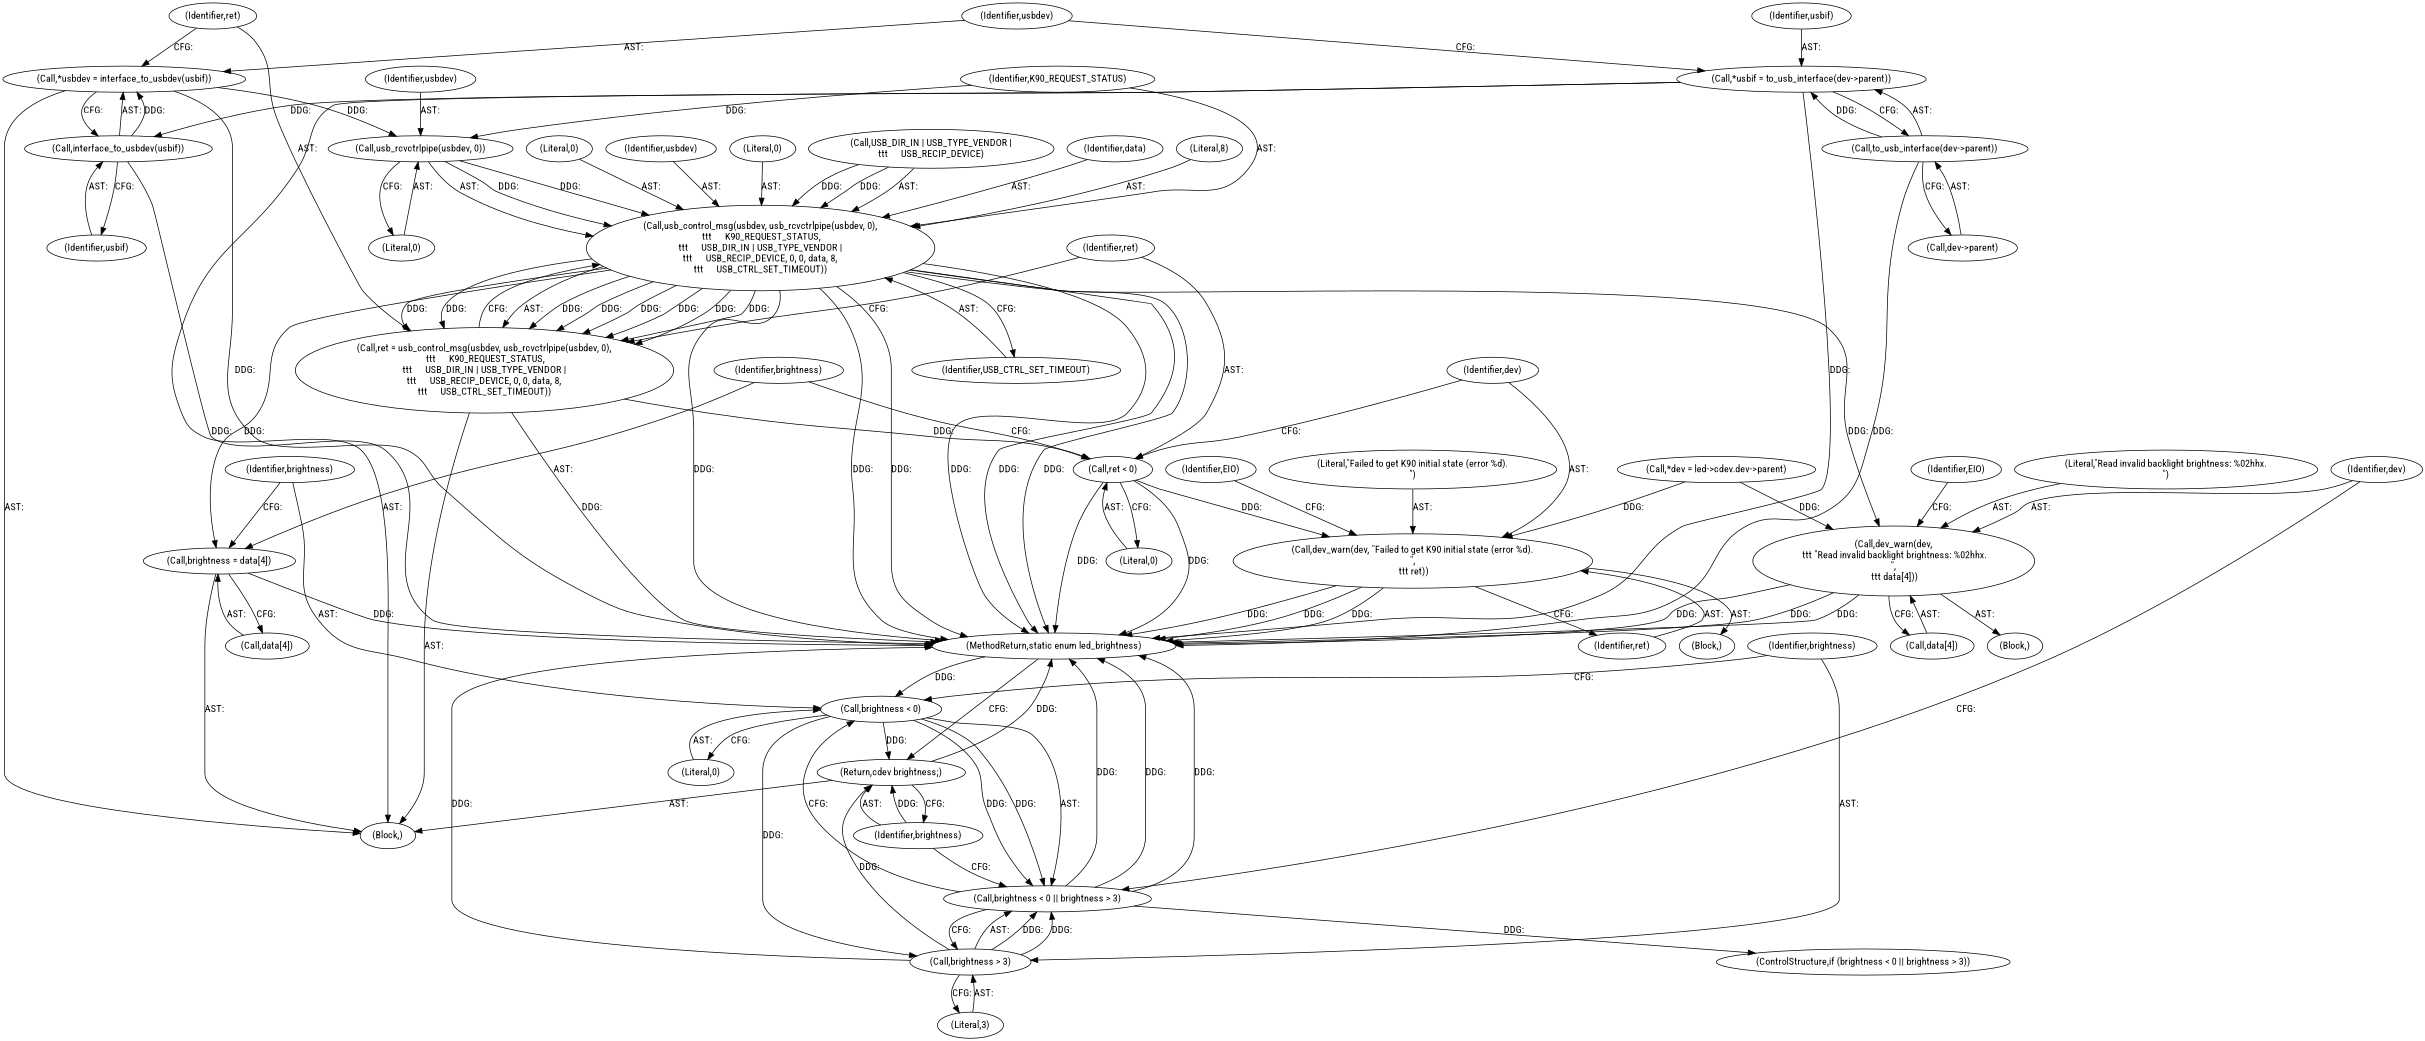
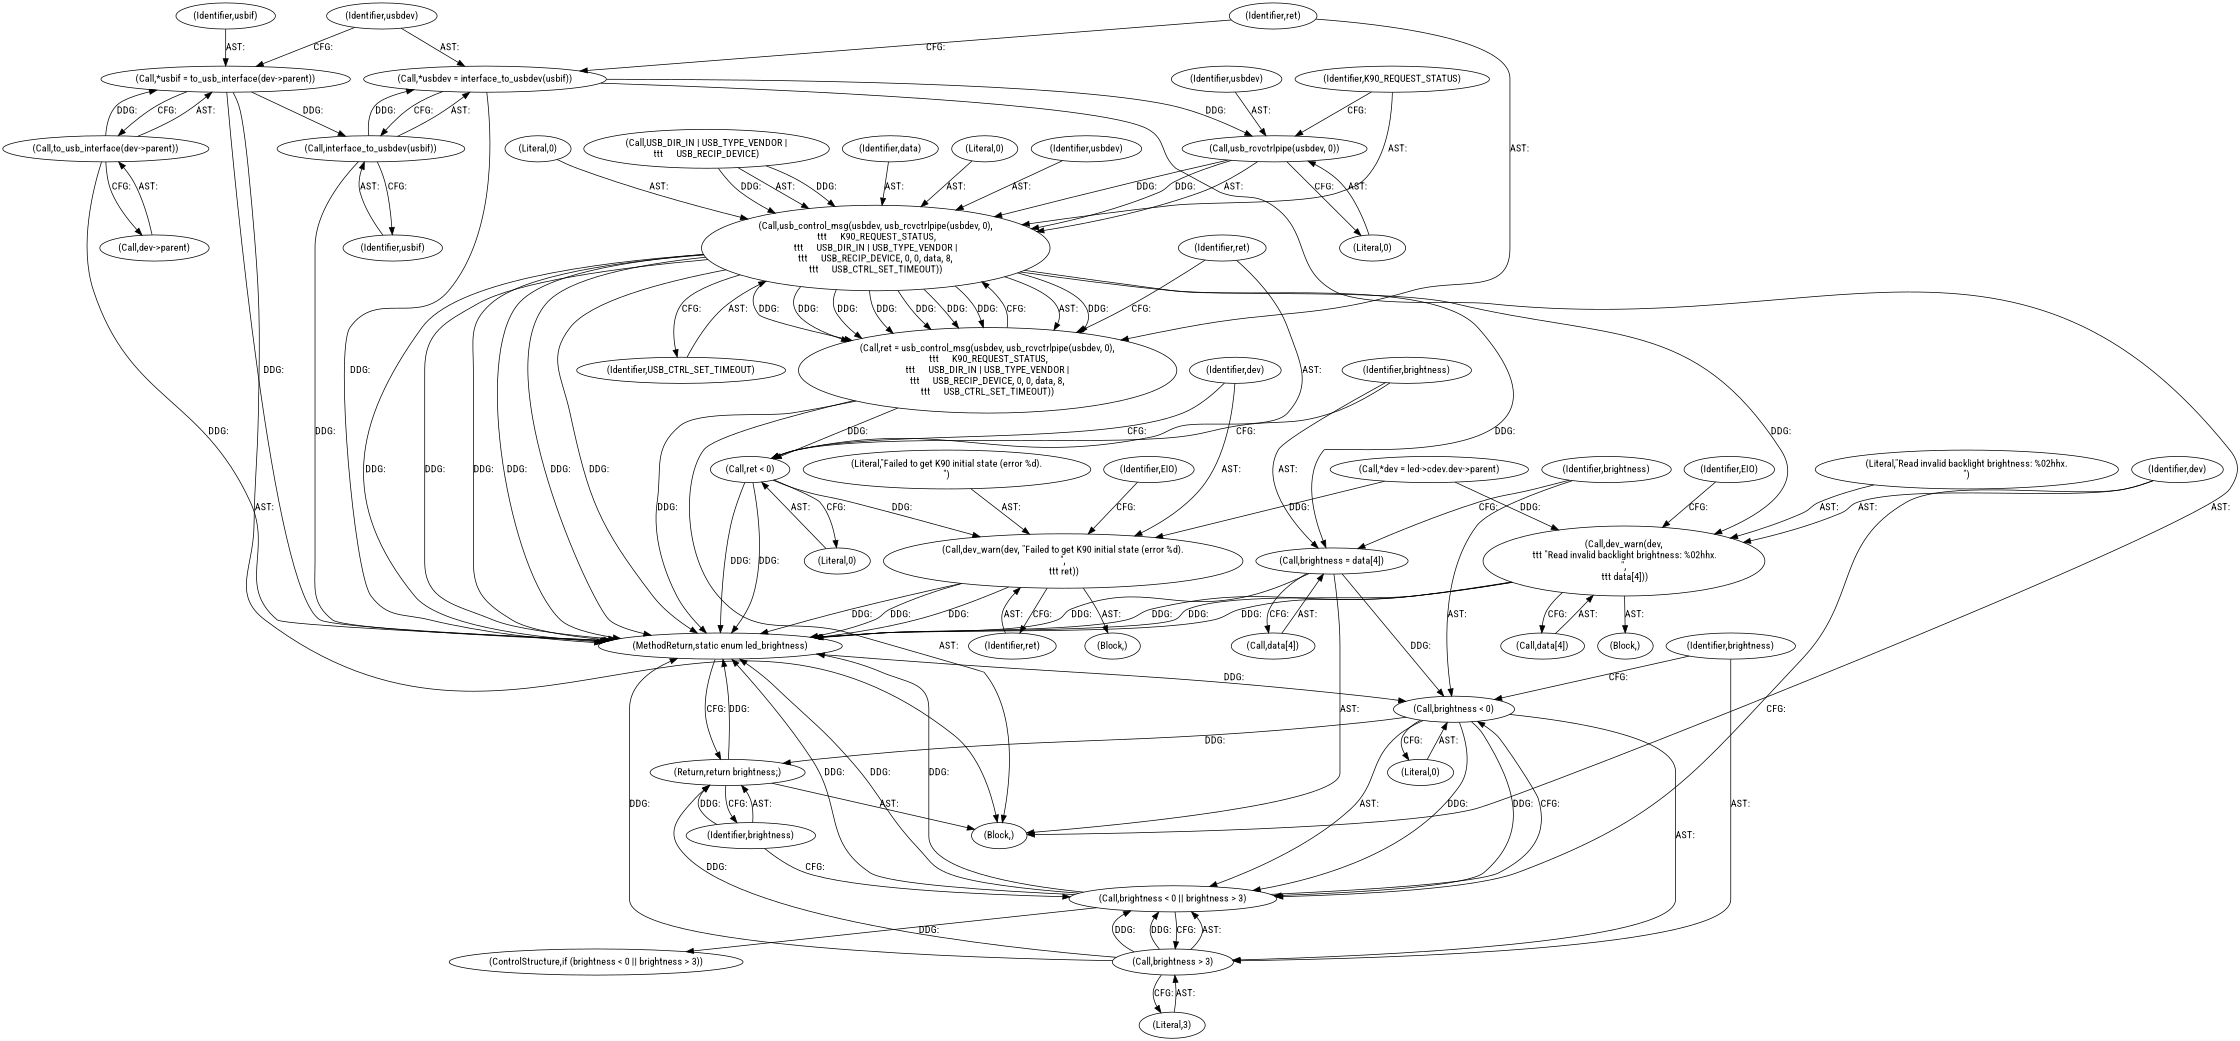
(737, 111) -> (1358, 111)
(1209, 149) -> none
none -> (1391, 632)
(891, 772) -> (728, 772)
(774, 836) -> (1686, 836)
